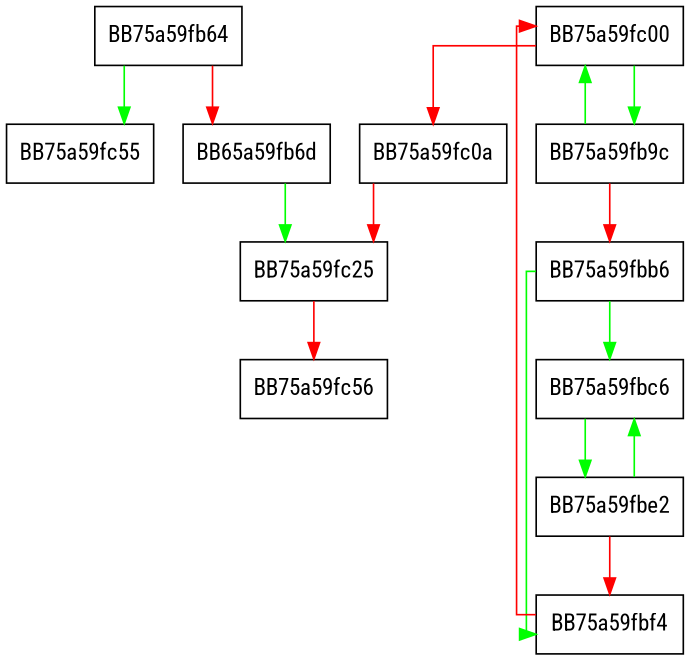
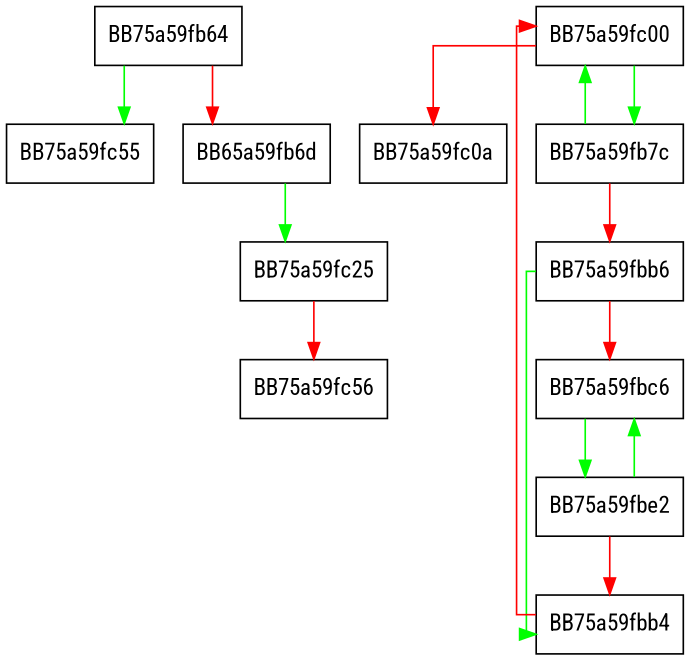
(610, 154) -> (610, 154)
(374, 204) -> none
(610, 322) -> (610, 322)
(610, 624) -> (610, 624)
